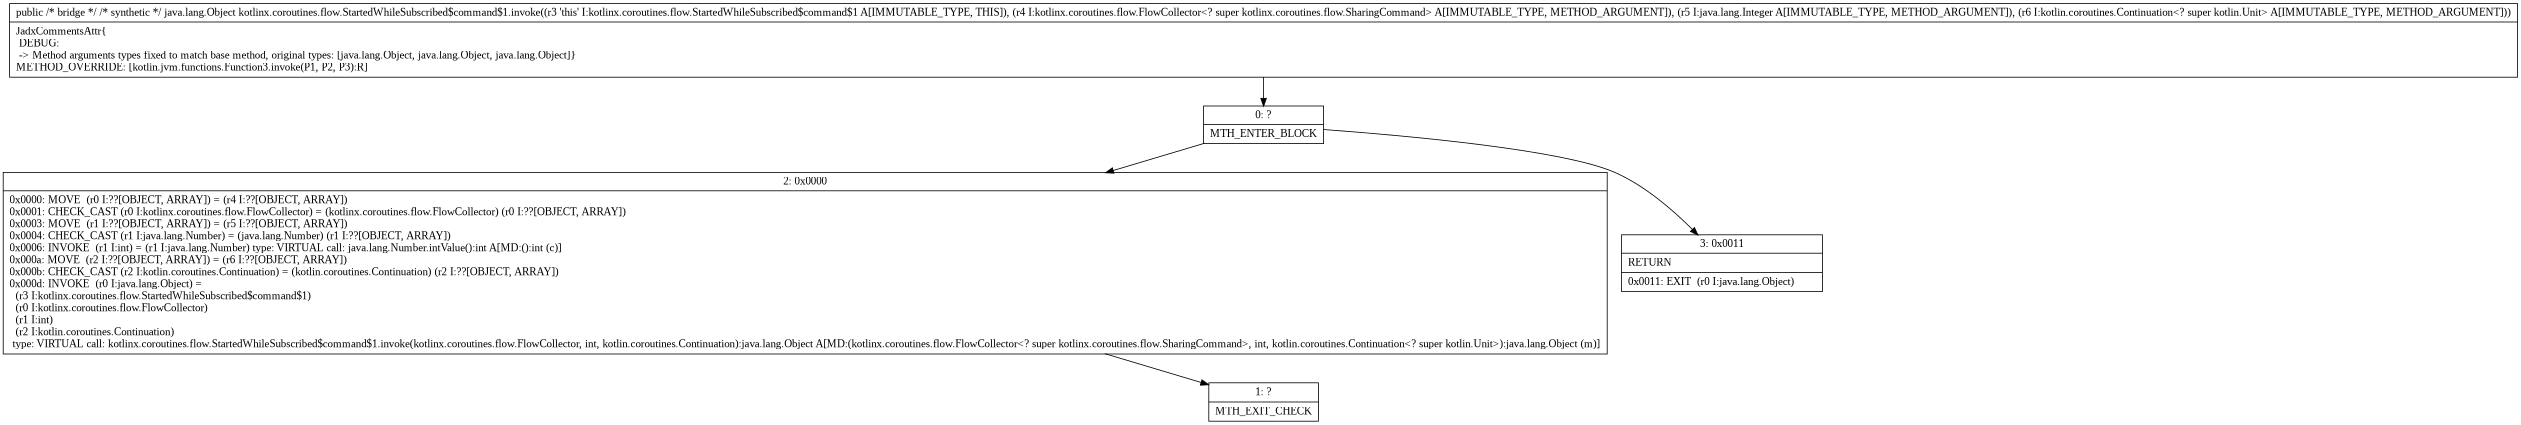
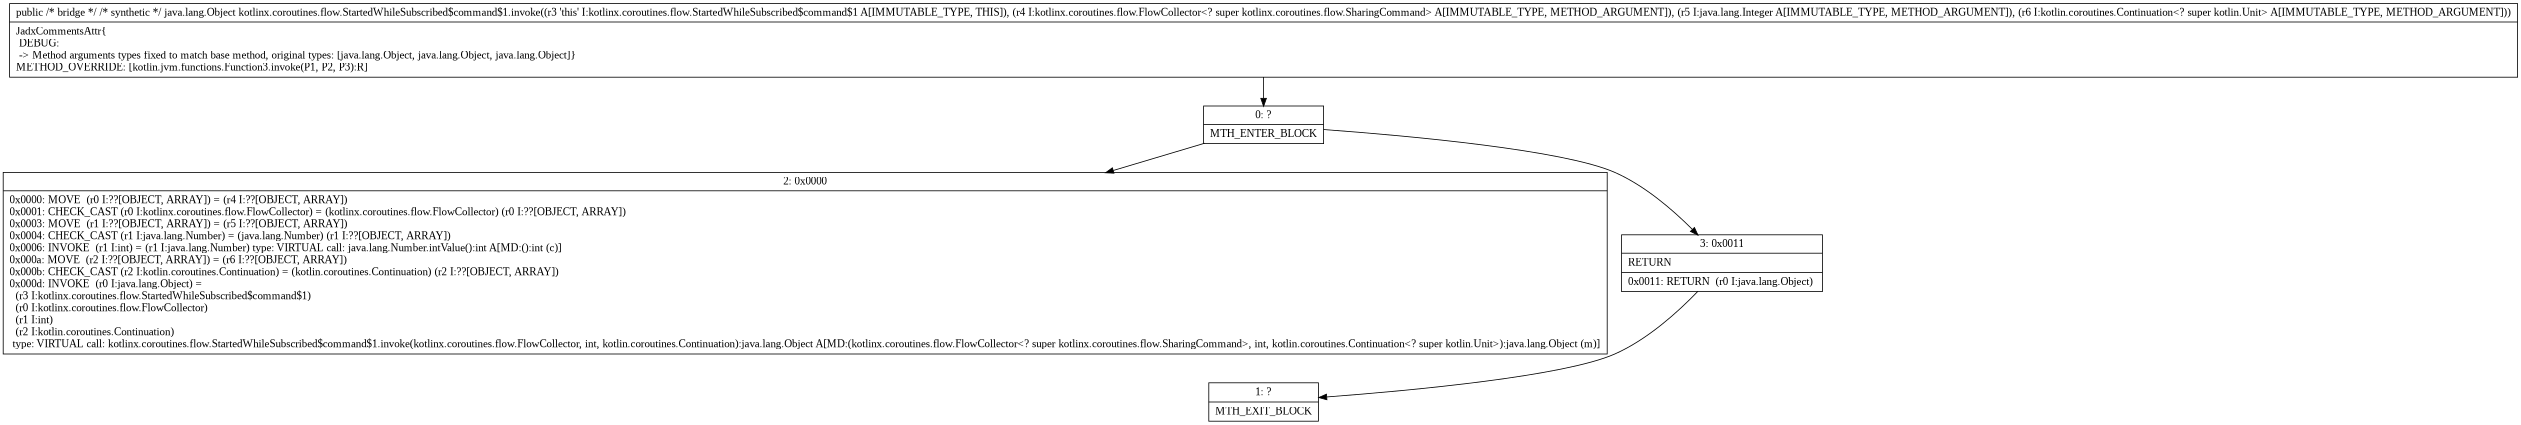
(1713, 282) -> (1722, 282)
(1153, 368) -> (1524, 376)
(1264, 411) -> (1264, 411)
